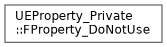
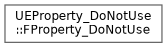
(83, 24) -> (83, 24)
